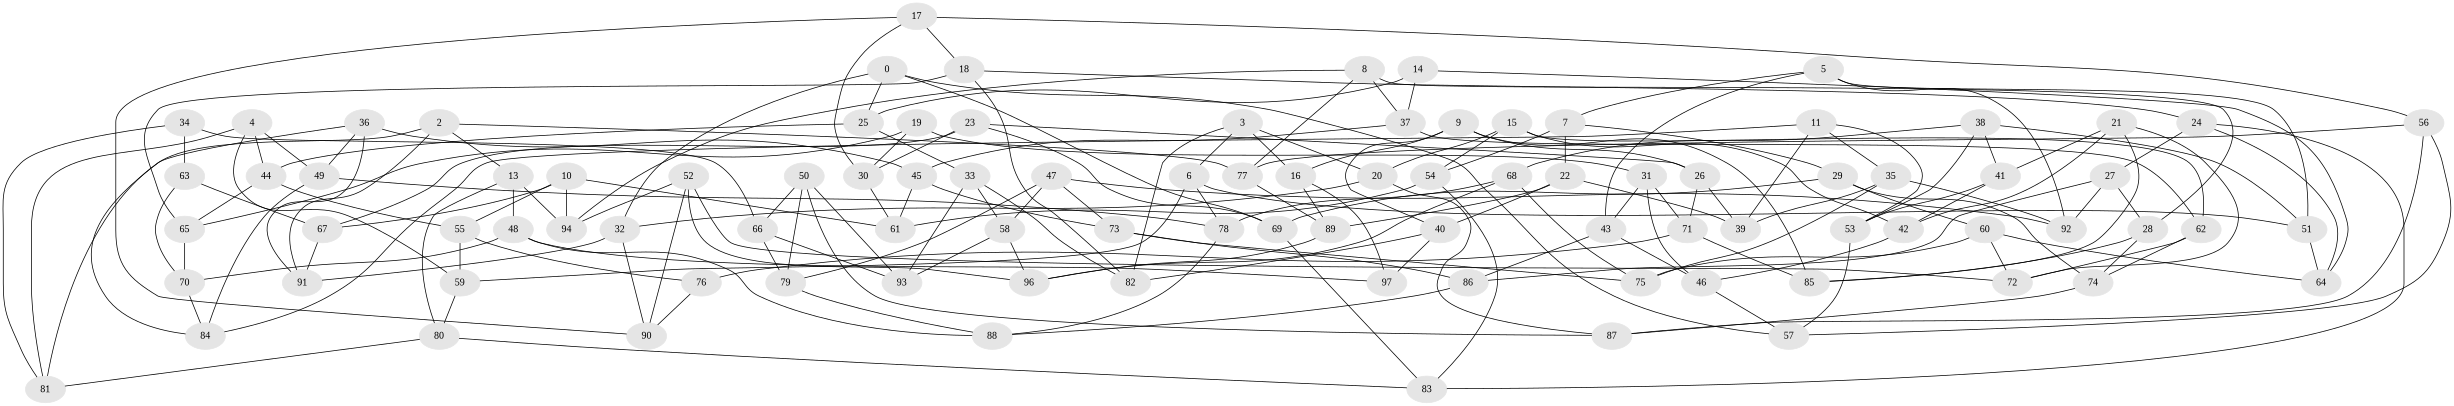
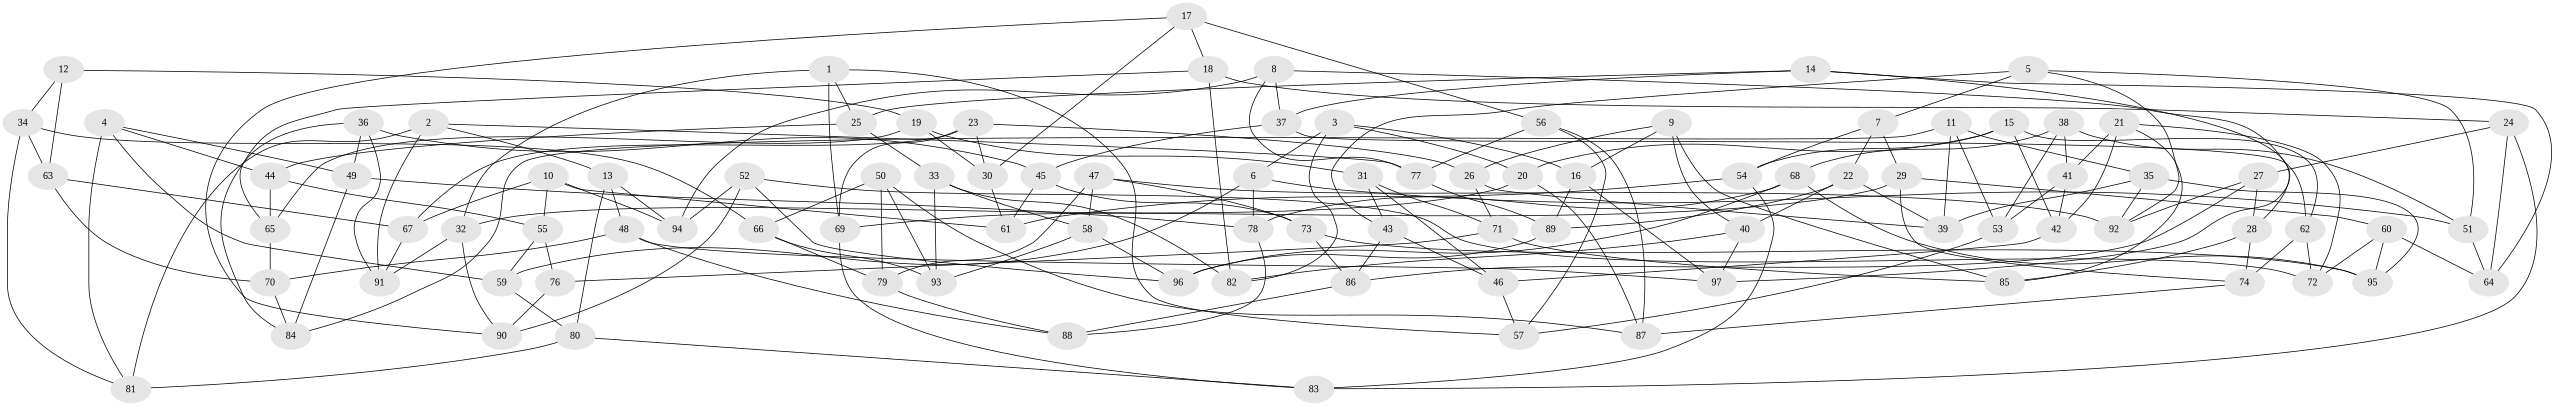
none -> (64, 70)
(887, 70) -> (829, 70)
none -> (2231, 214)
(1641, 283) -> (2373, 283)
